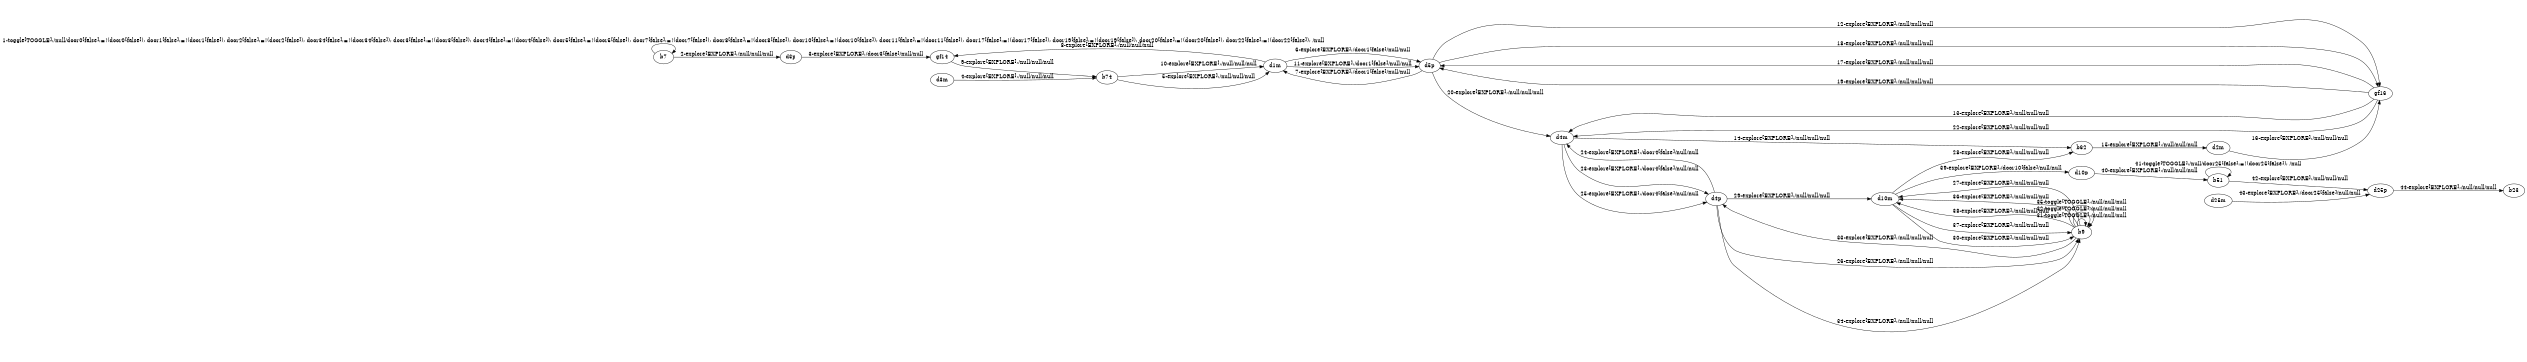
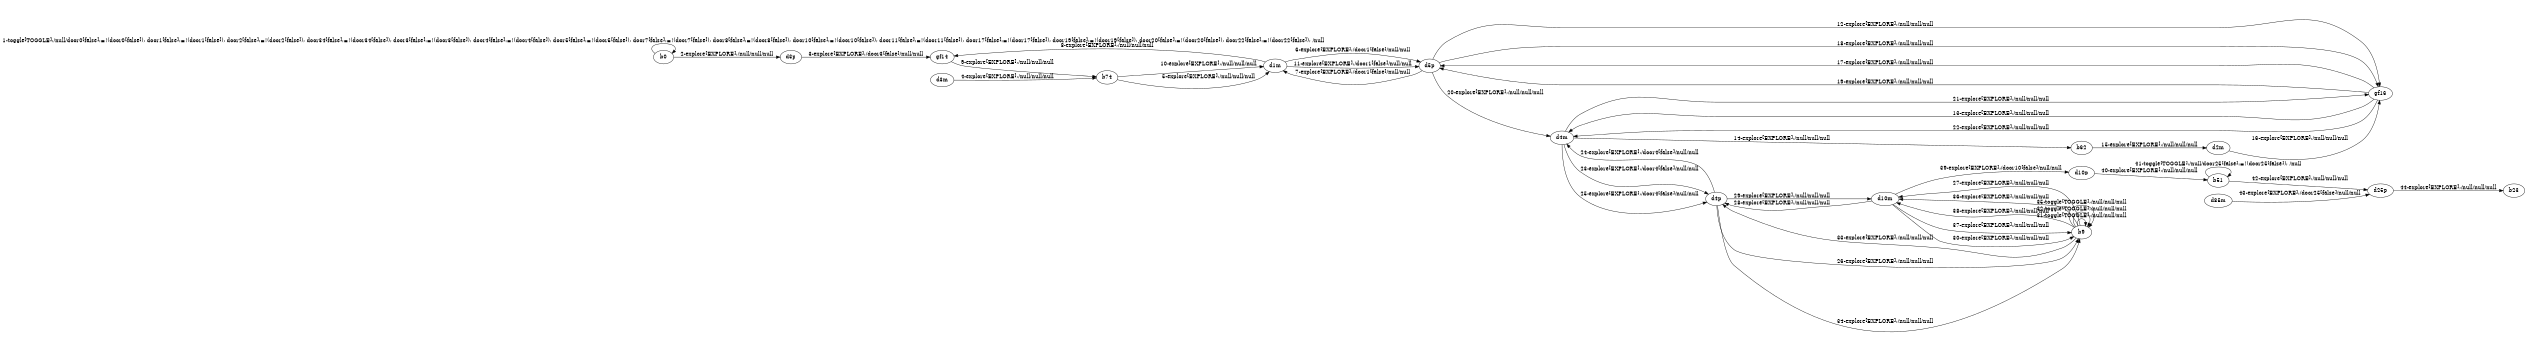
(664, 57) -> (664, 57)
none -> (1960, 102)
(1977, 158) -> (1800, 209)
(2218, 201) -> (2218, 201)
